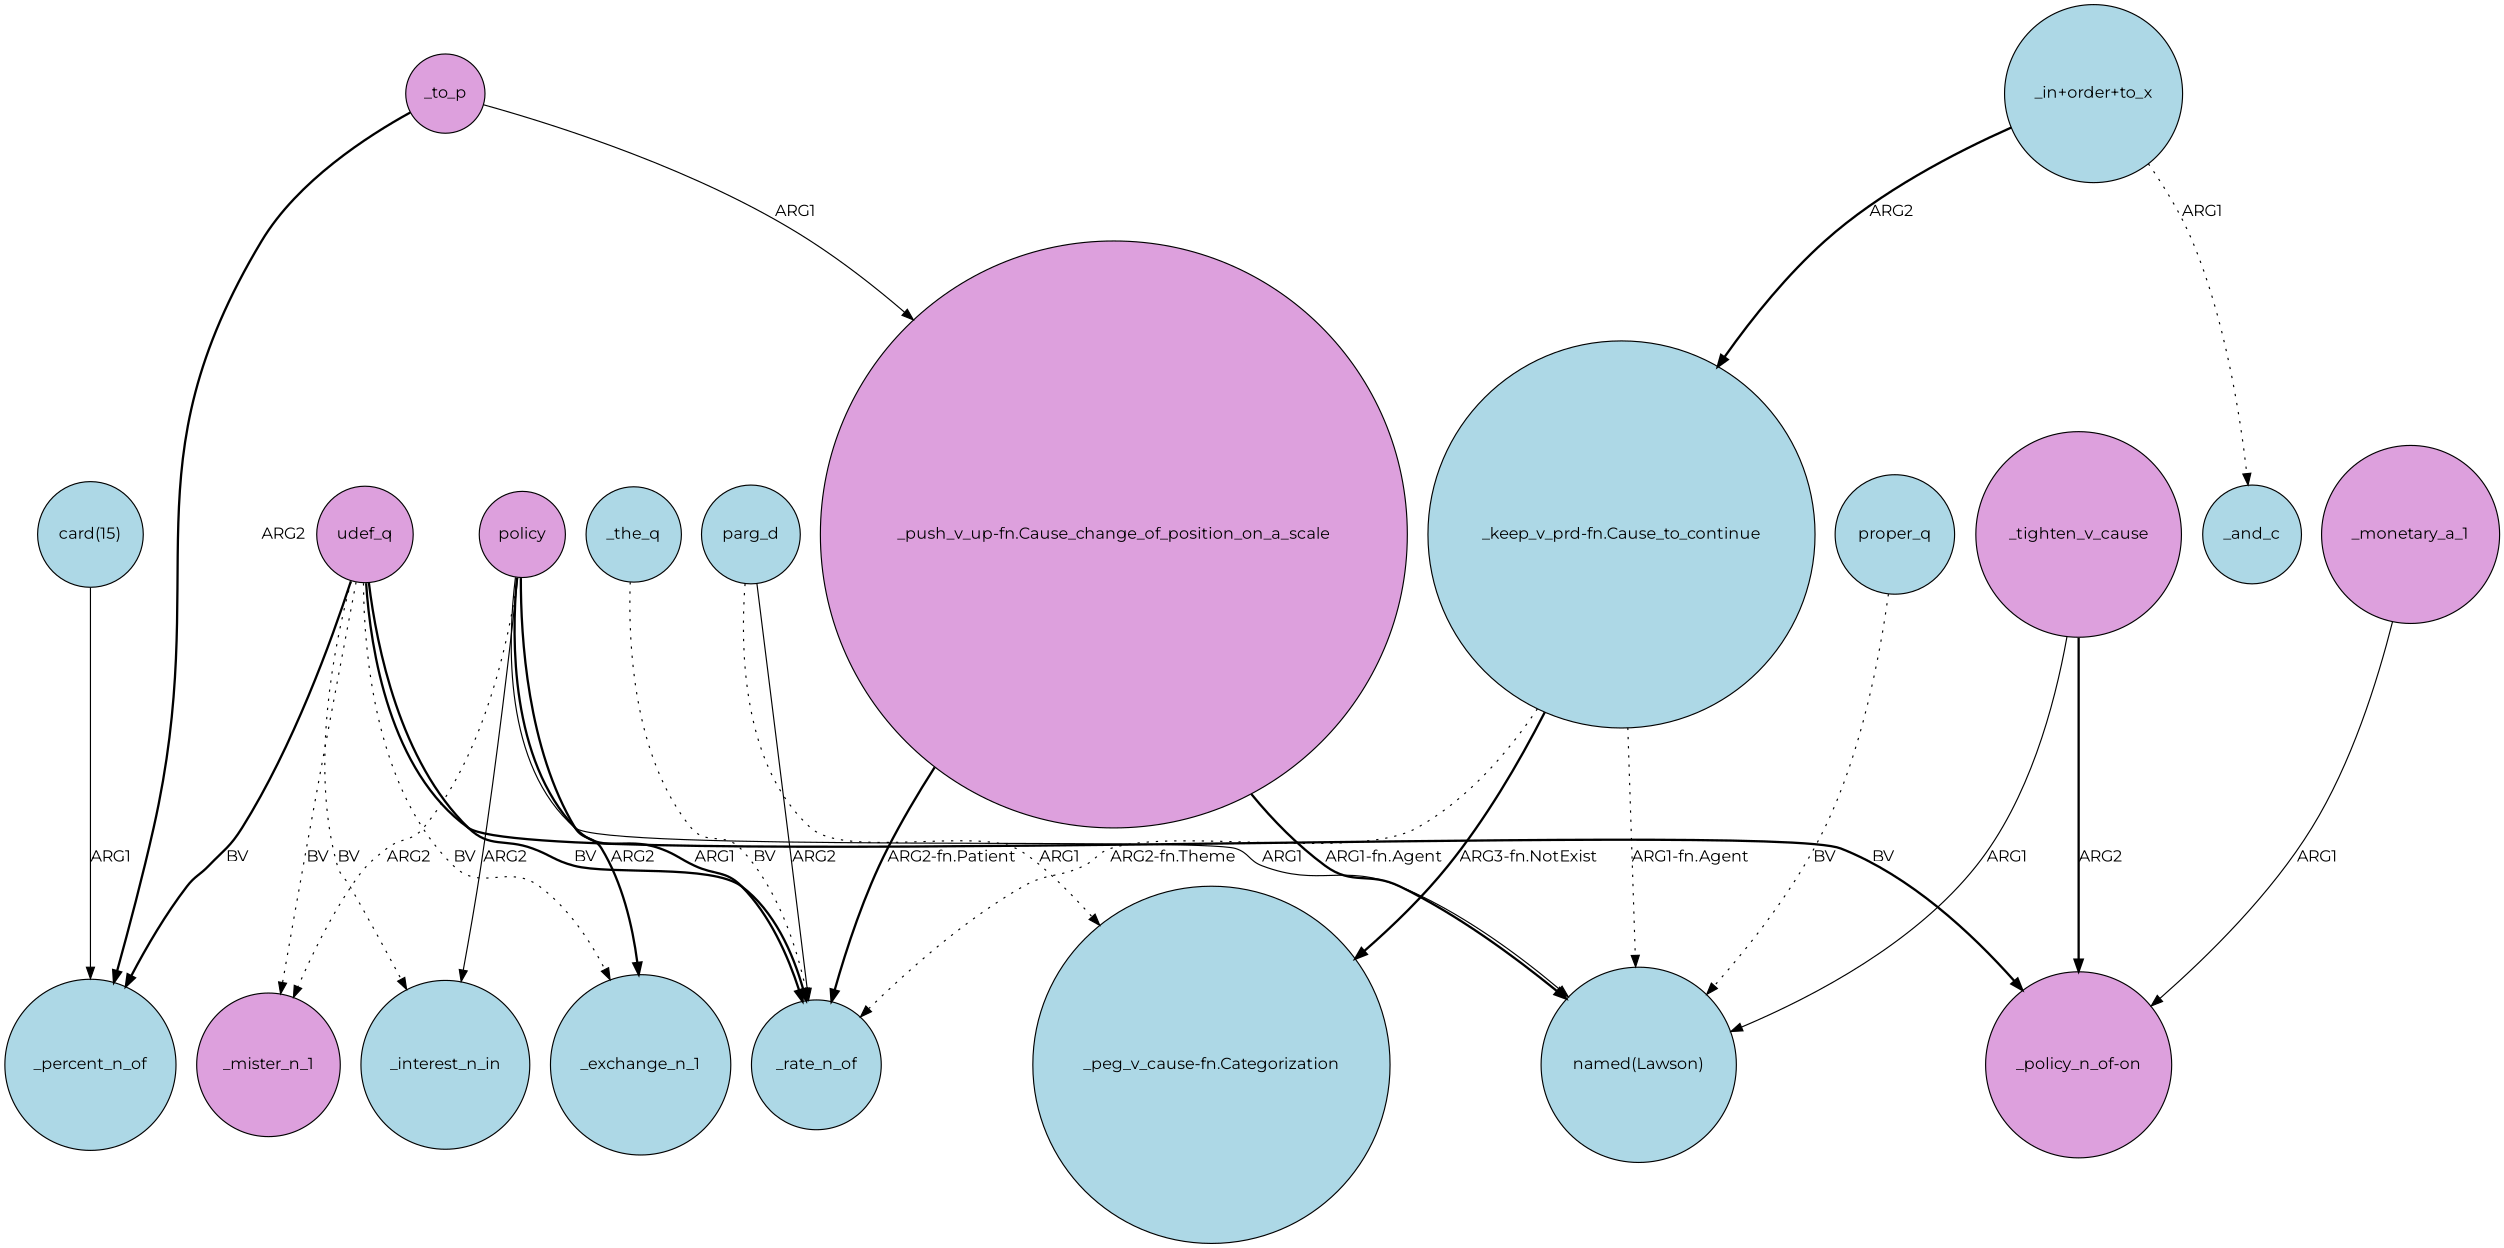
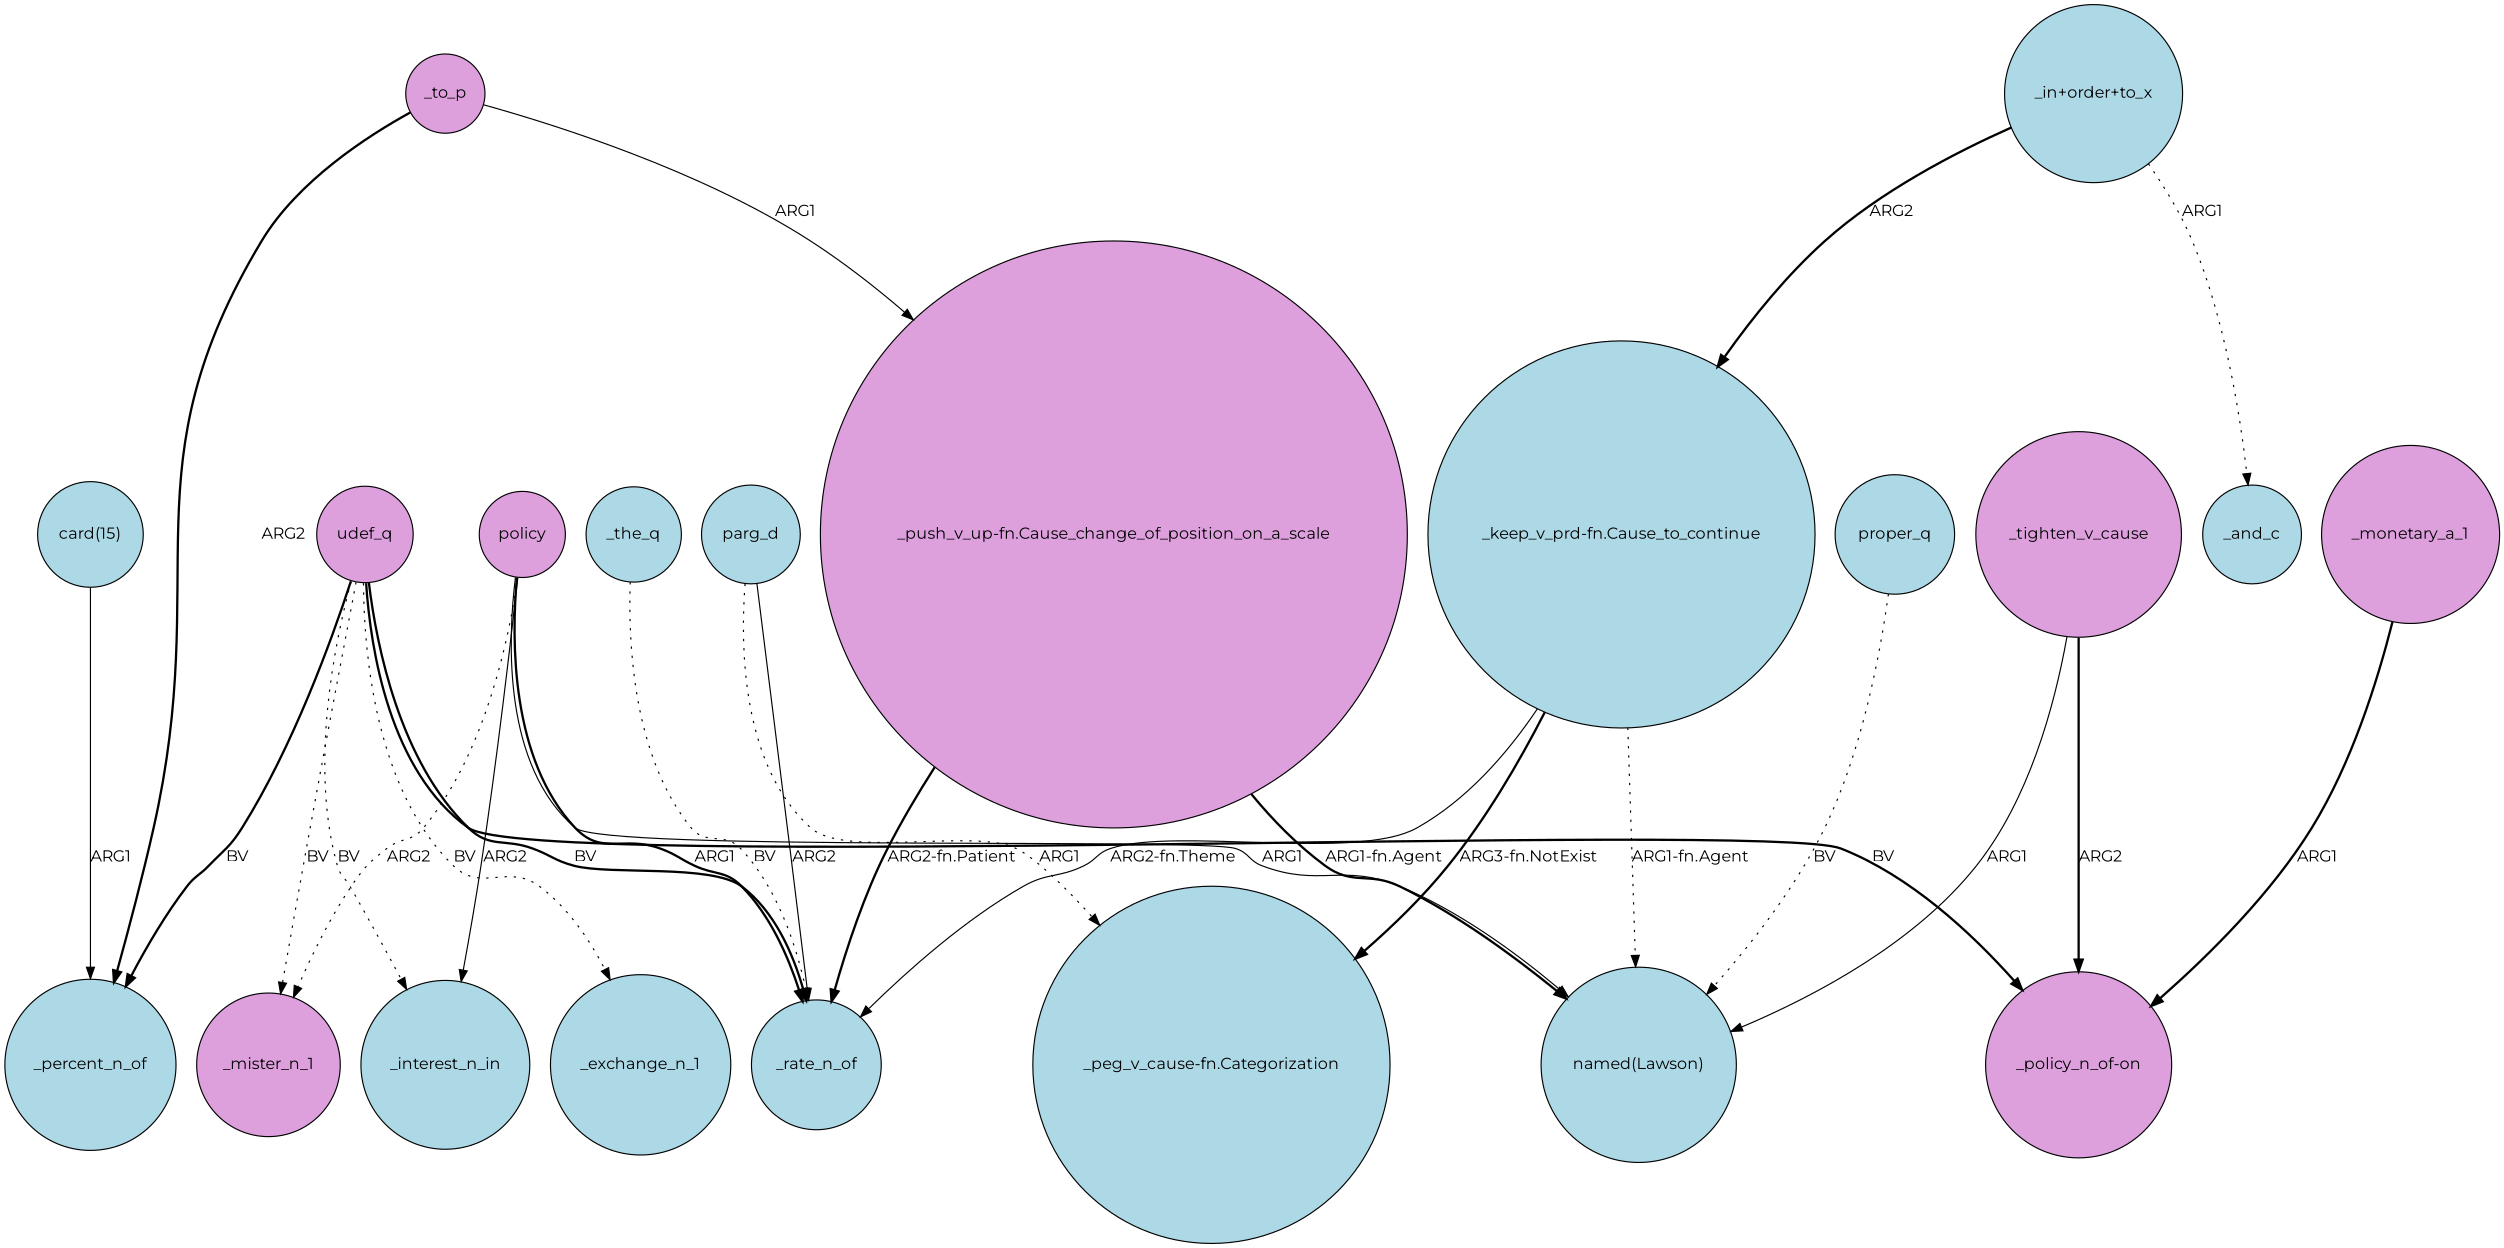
(553, 781) -> none
(2310, 831) -> (2310, 831)
(1092, 861) -> (1092, 861)
